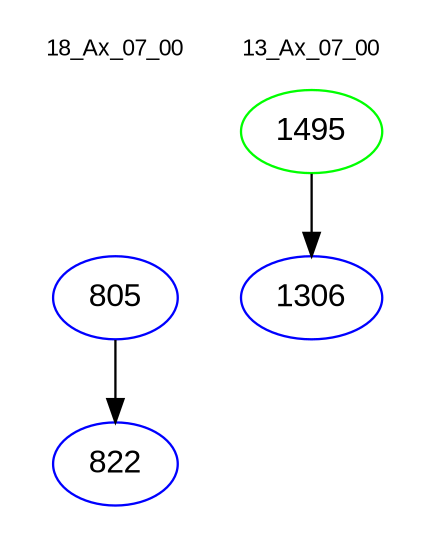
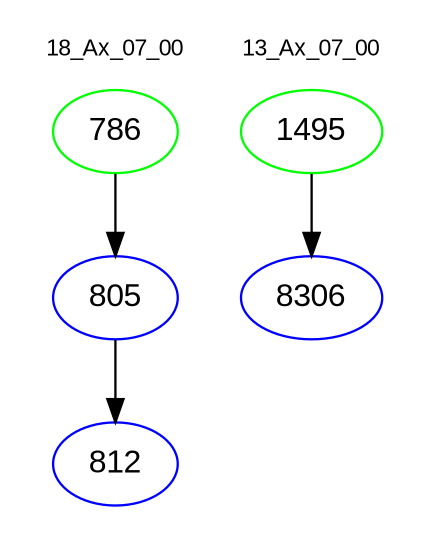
none -> (115, 132)
(312, 298) -> (312, 298)
(115, 464) -> (115, 464)
